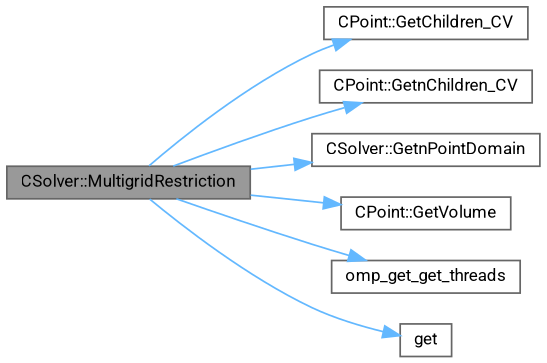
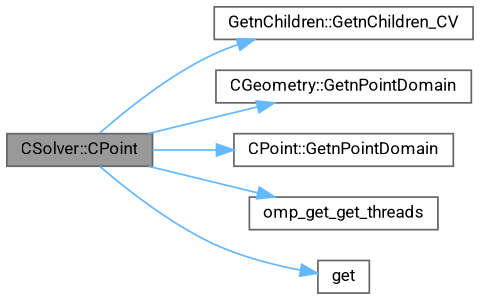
(426, 23) -> none
(426, 87) -> (344, 23)
(426, 150) -> (344, 87)
(129, 183) -> (80, 150)
(426, 213) -> (344, 150)
